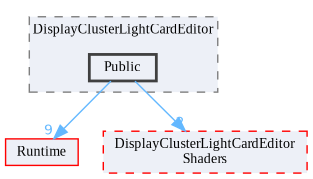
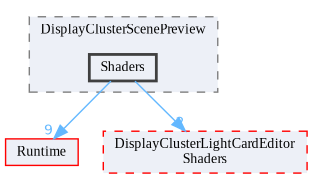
(124, 30) -> (124, 30)
(123, 68) -> (123, 68)
